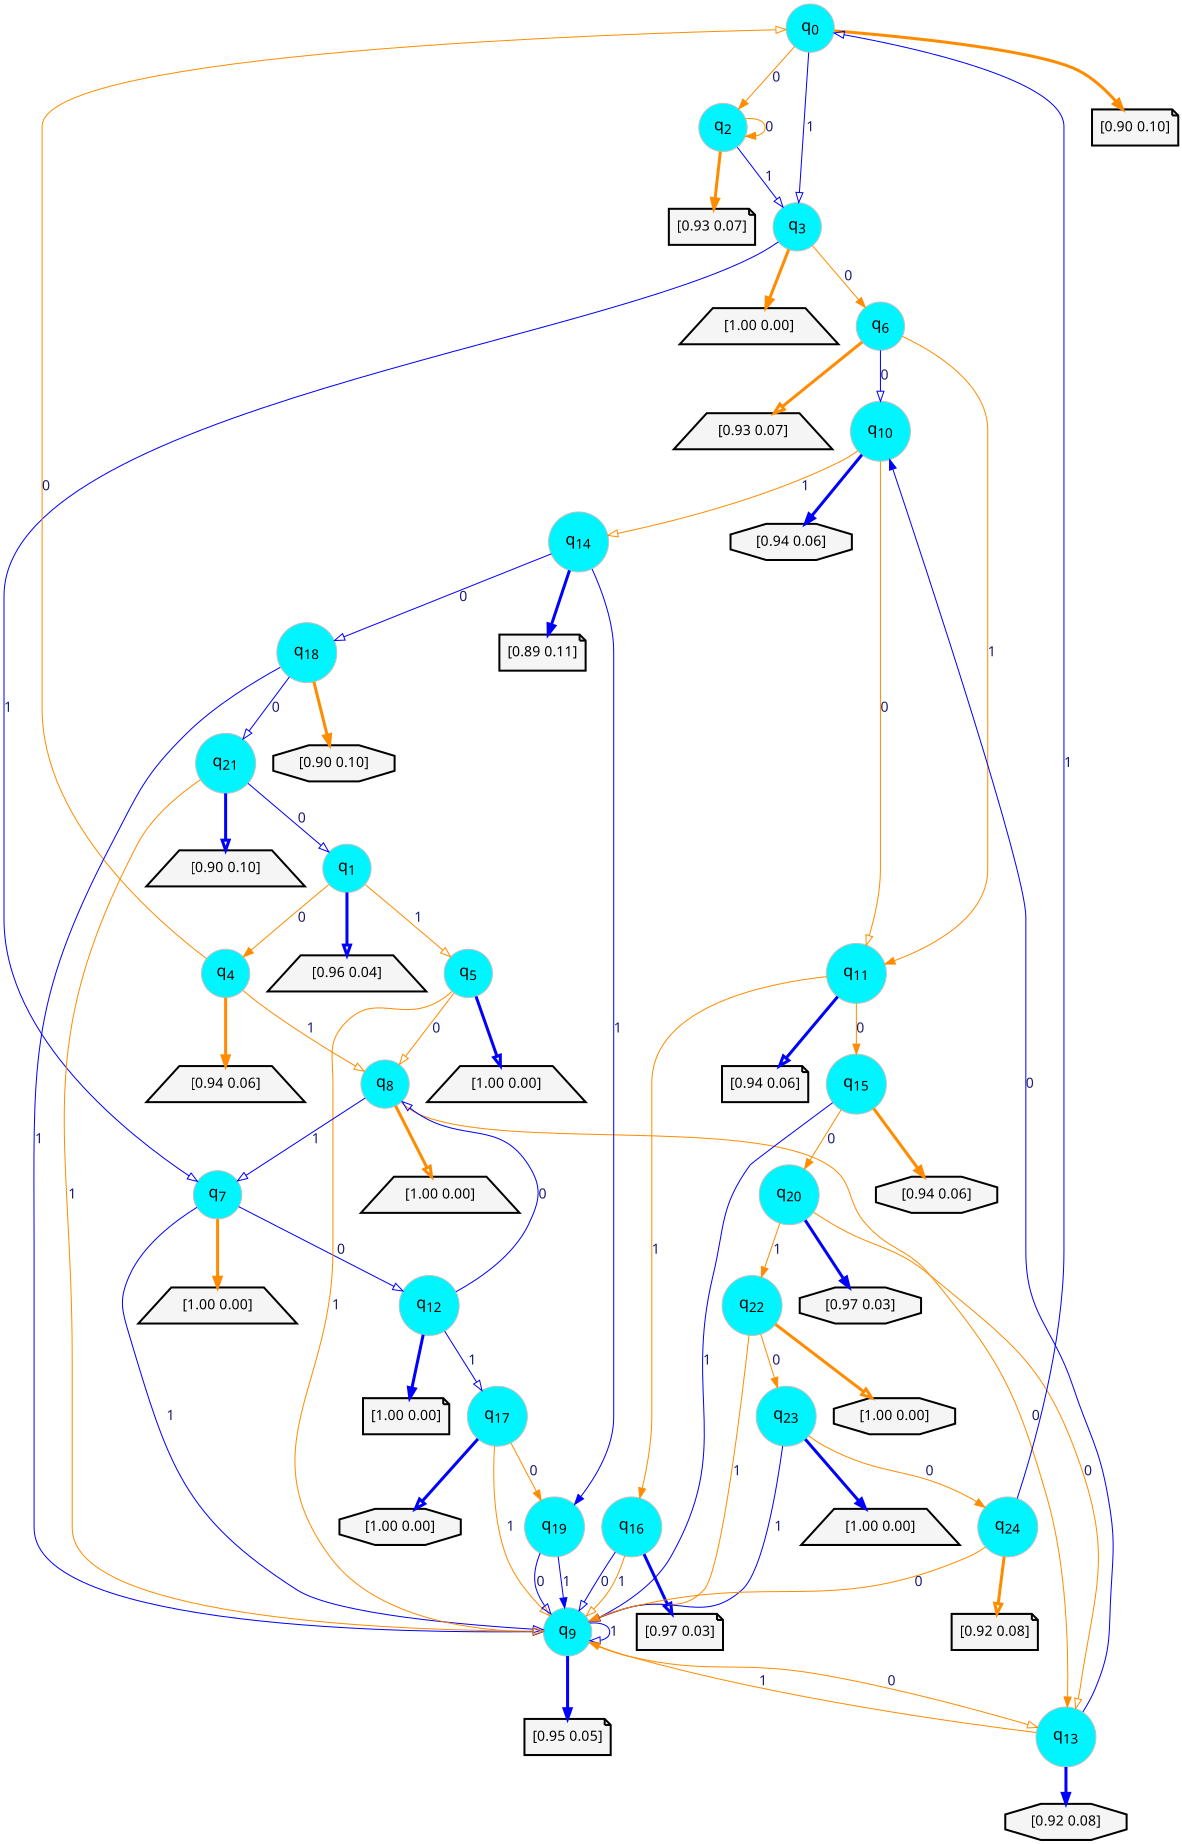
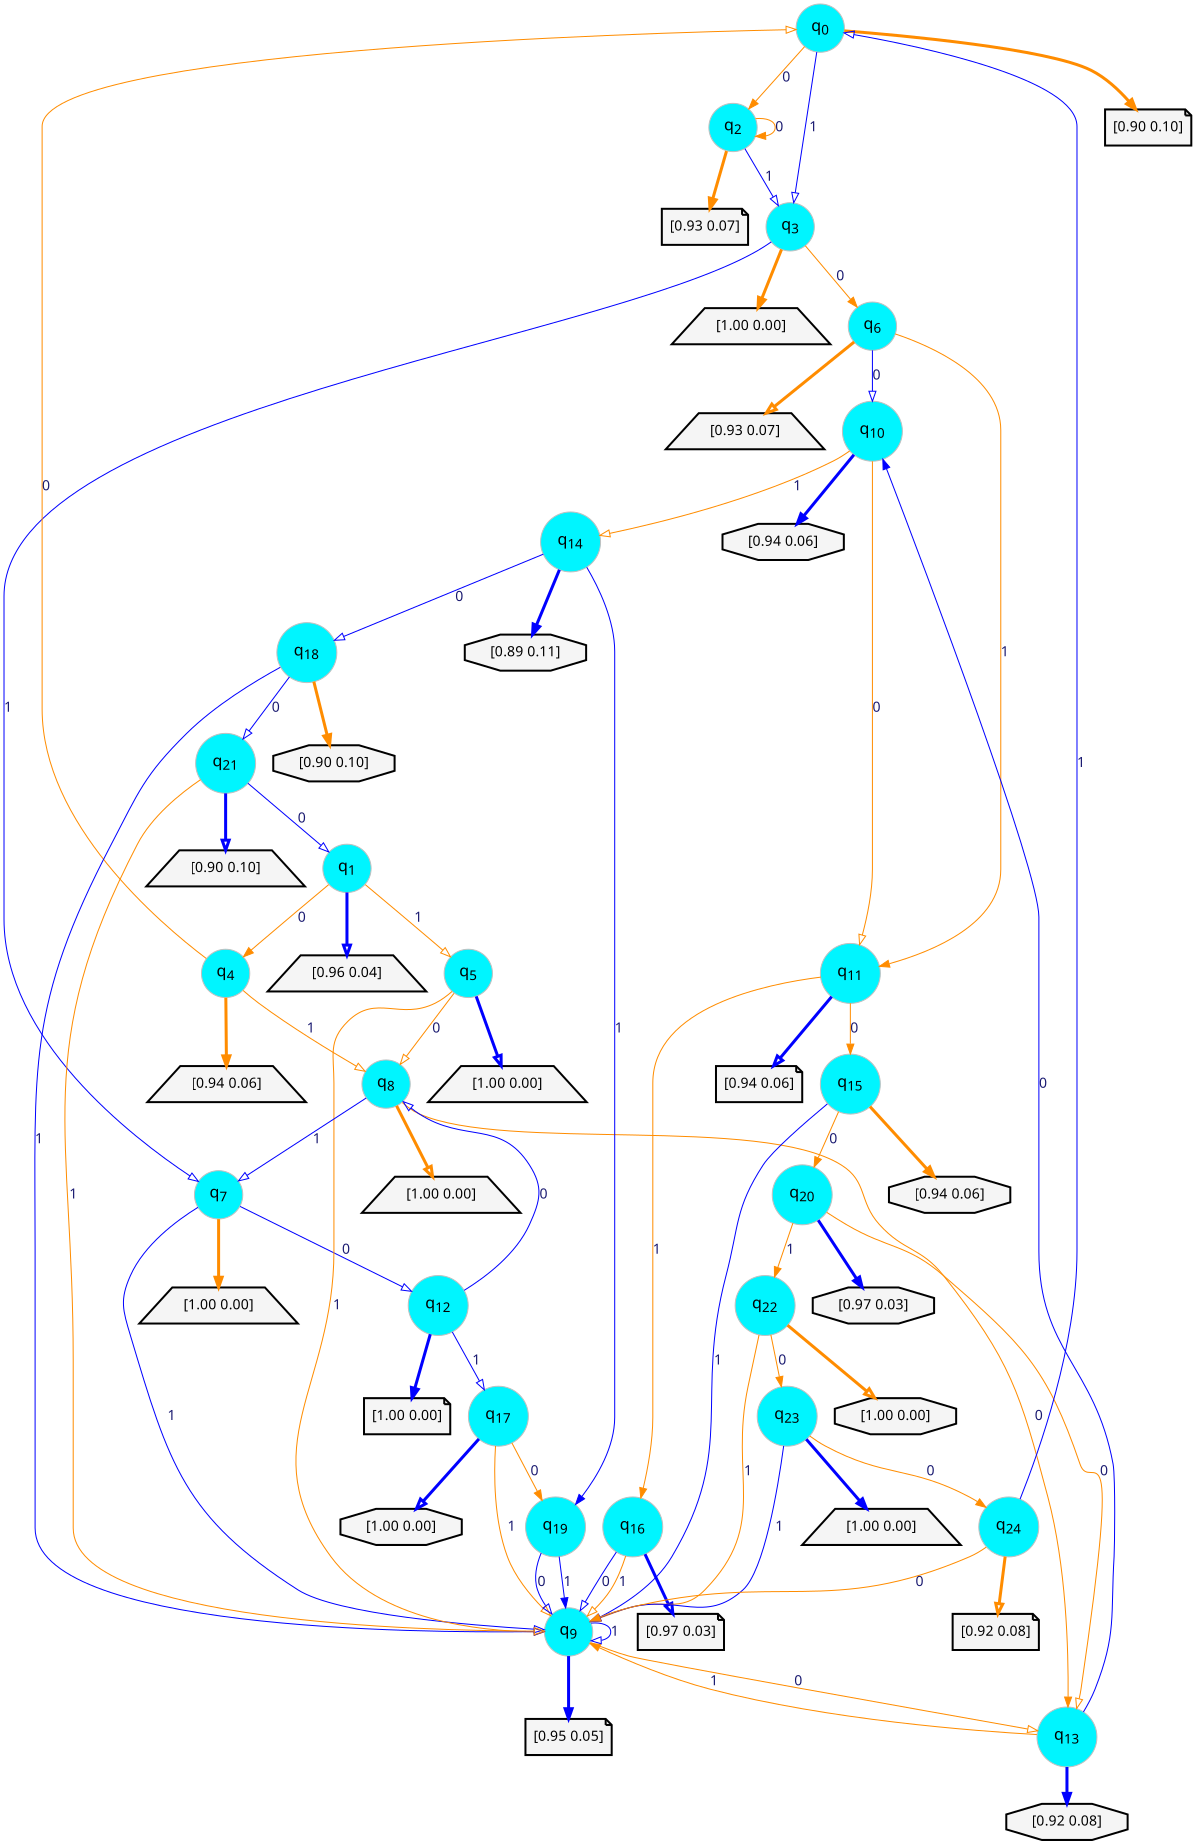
(543, 653) -> (525, 653)
